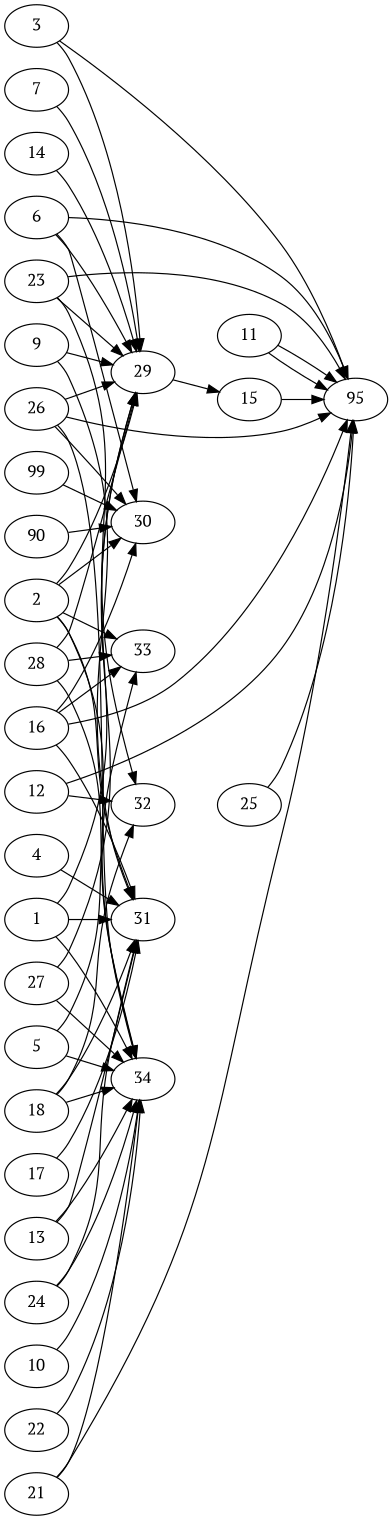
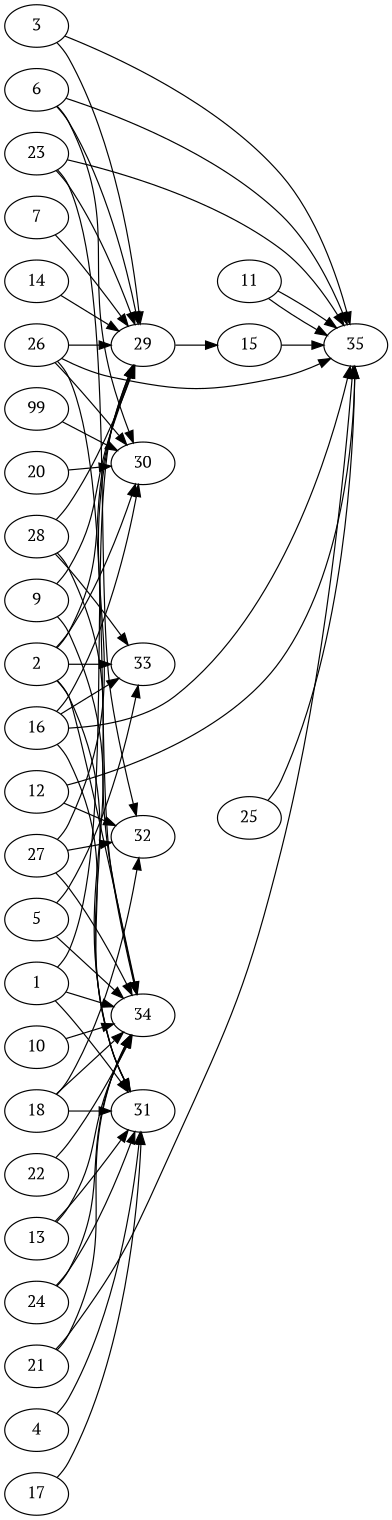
(356, 399) -> (356, 345)
(37, 537) -> (37, 473)
none -> (81, 848)
